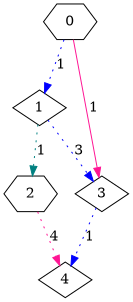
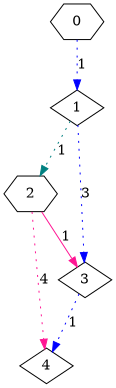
(85, 104) -> (57, 235)
